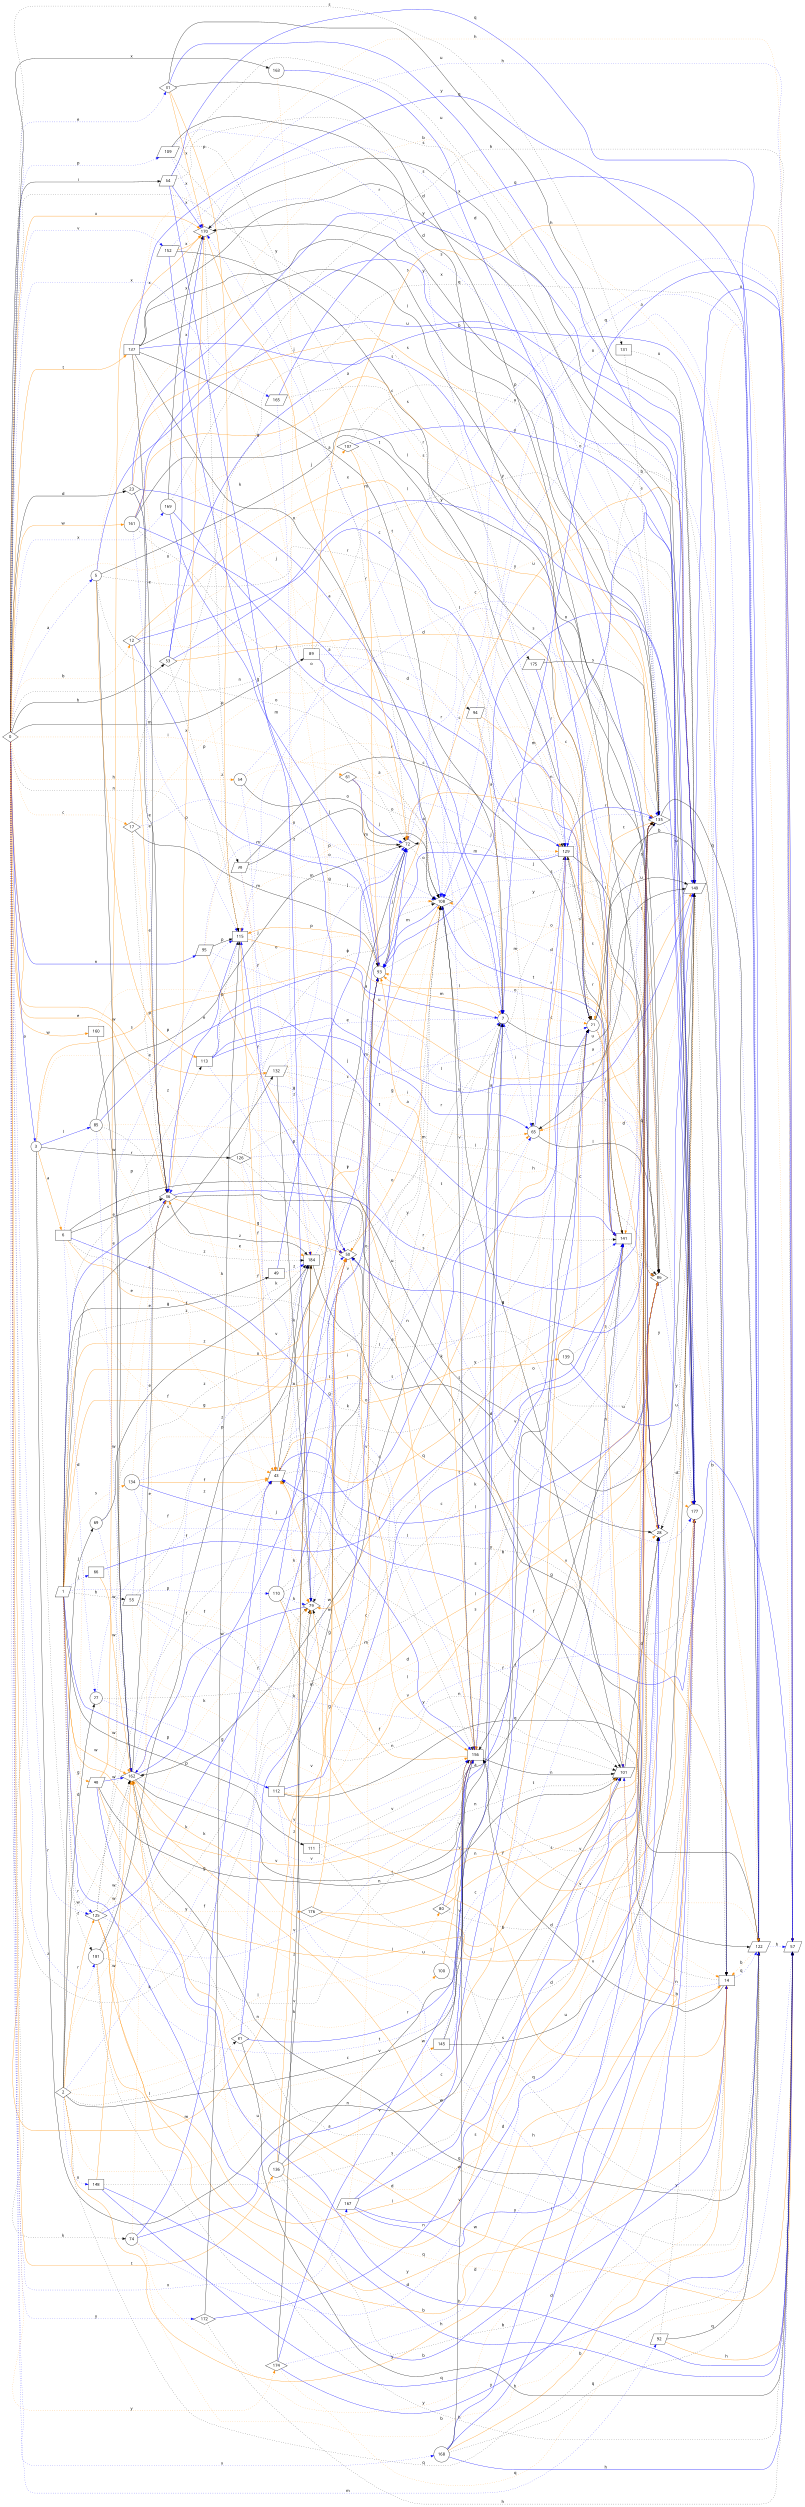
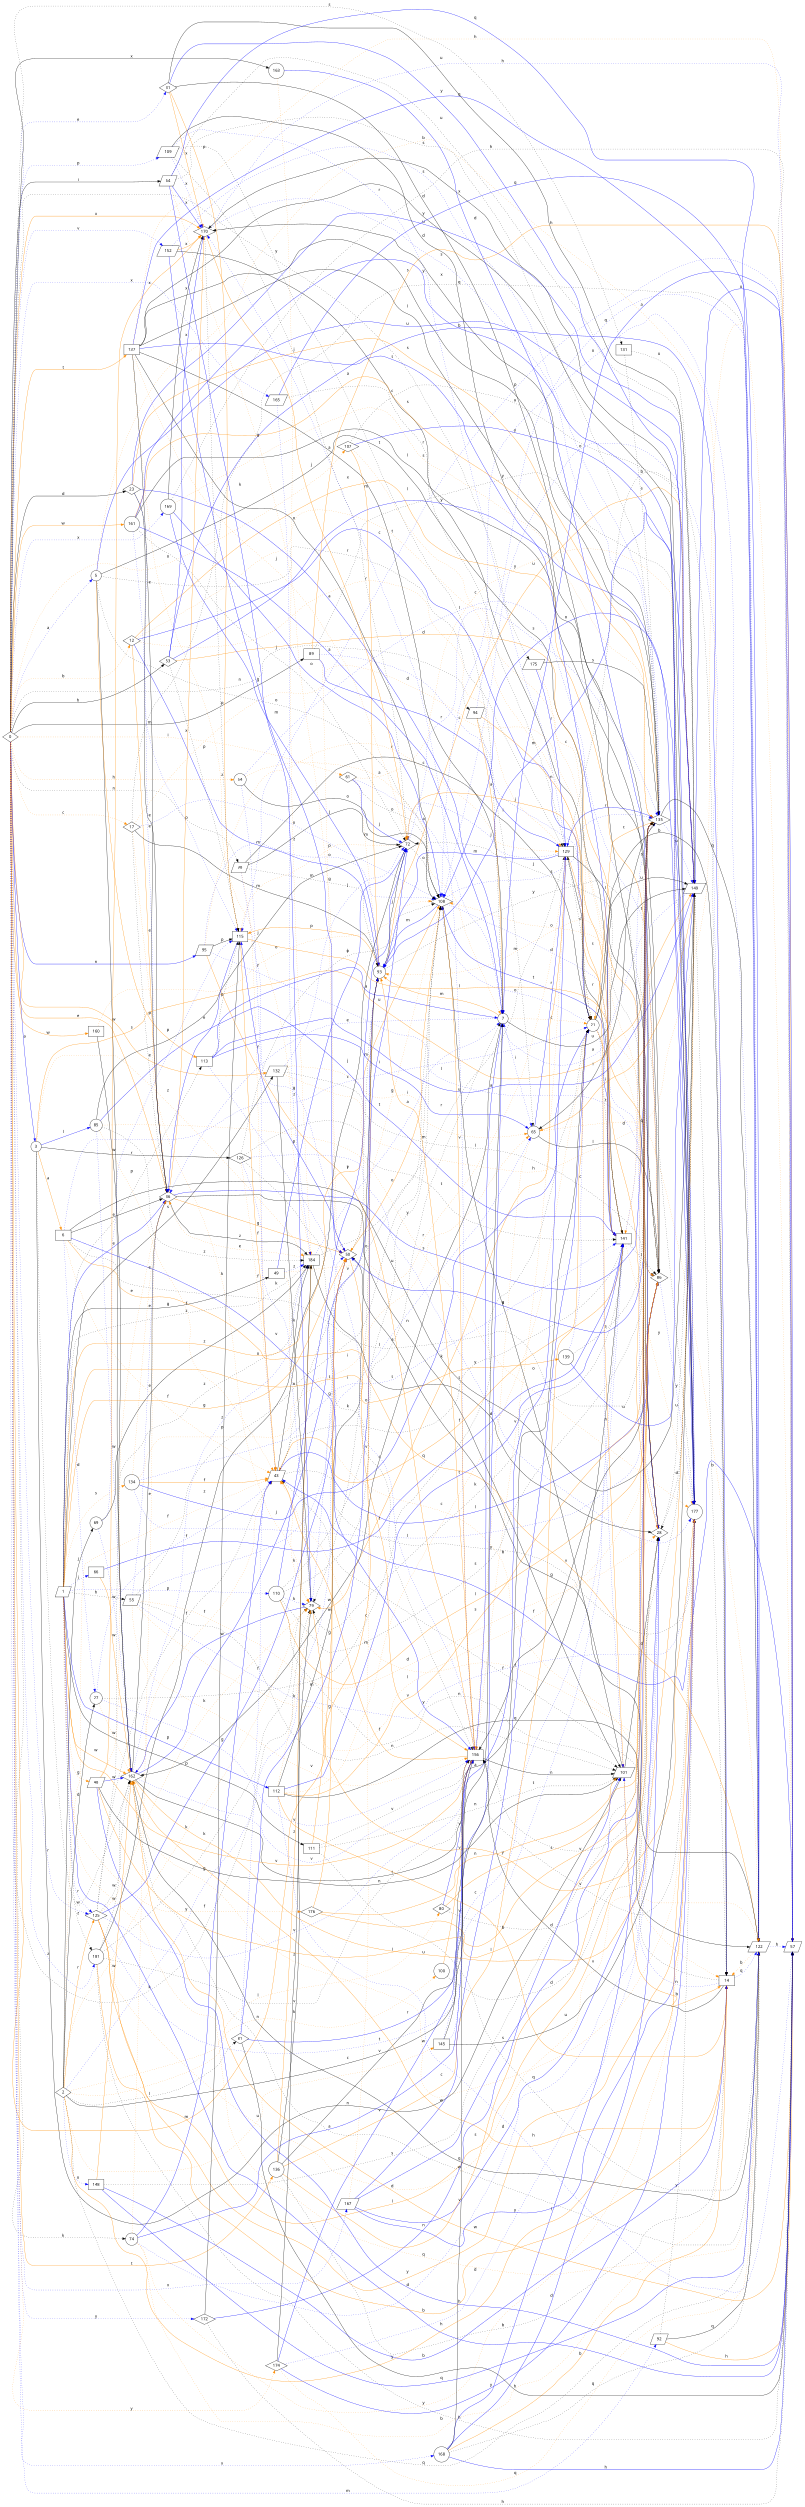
(368, 870) -> (368, 870)
(461, 1326) -> (461, 1326)
